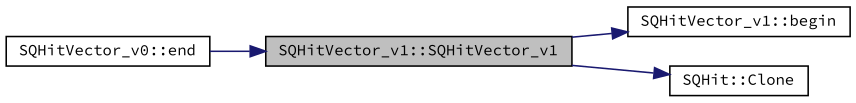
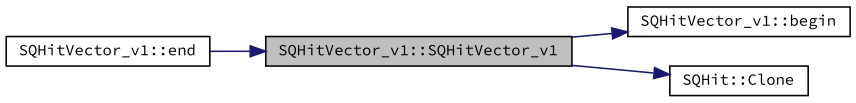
(108, 51) -> (108, 51)
